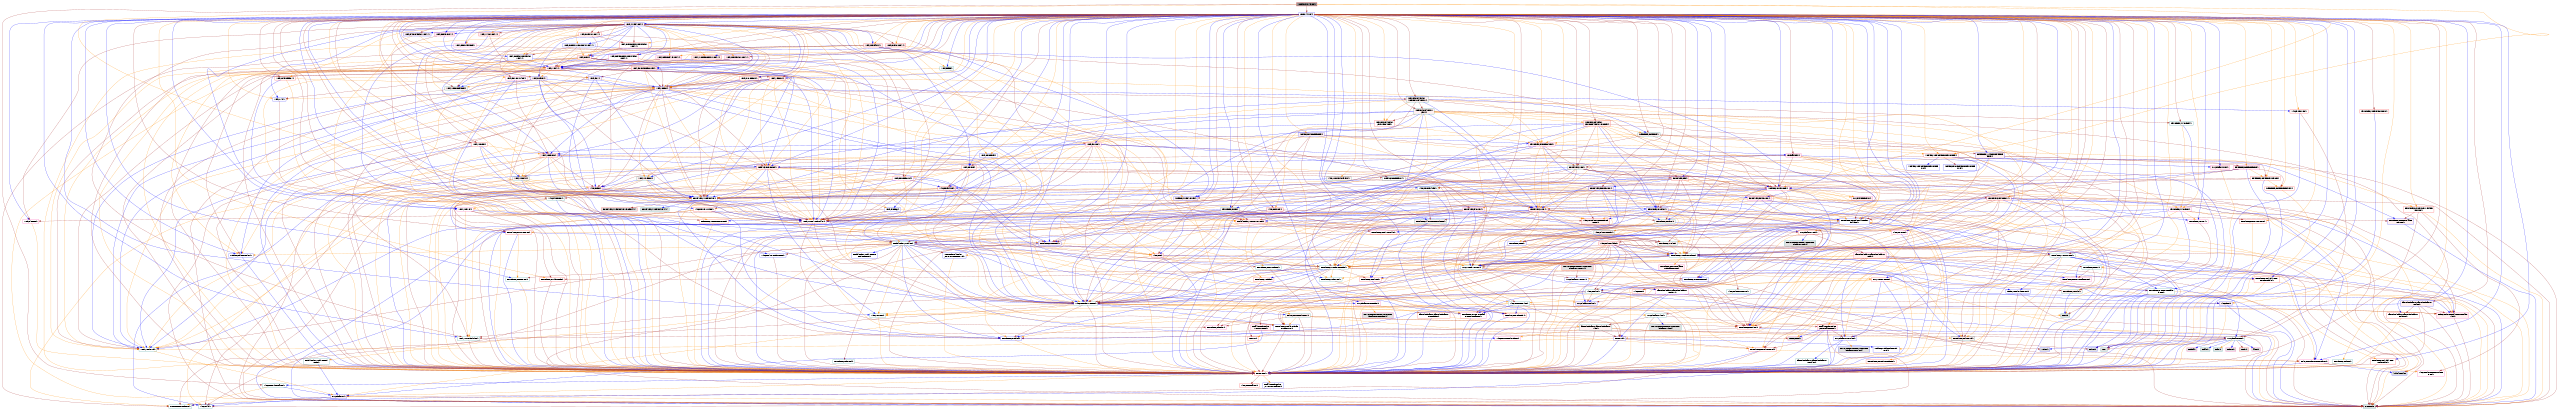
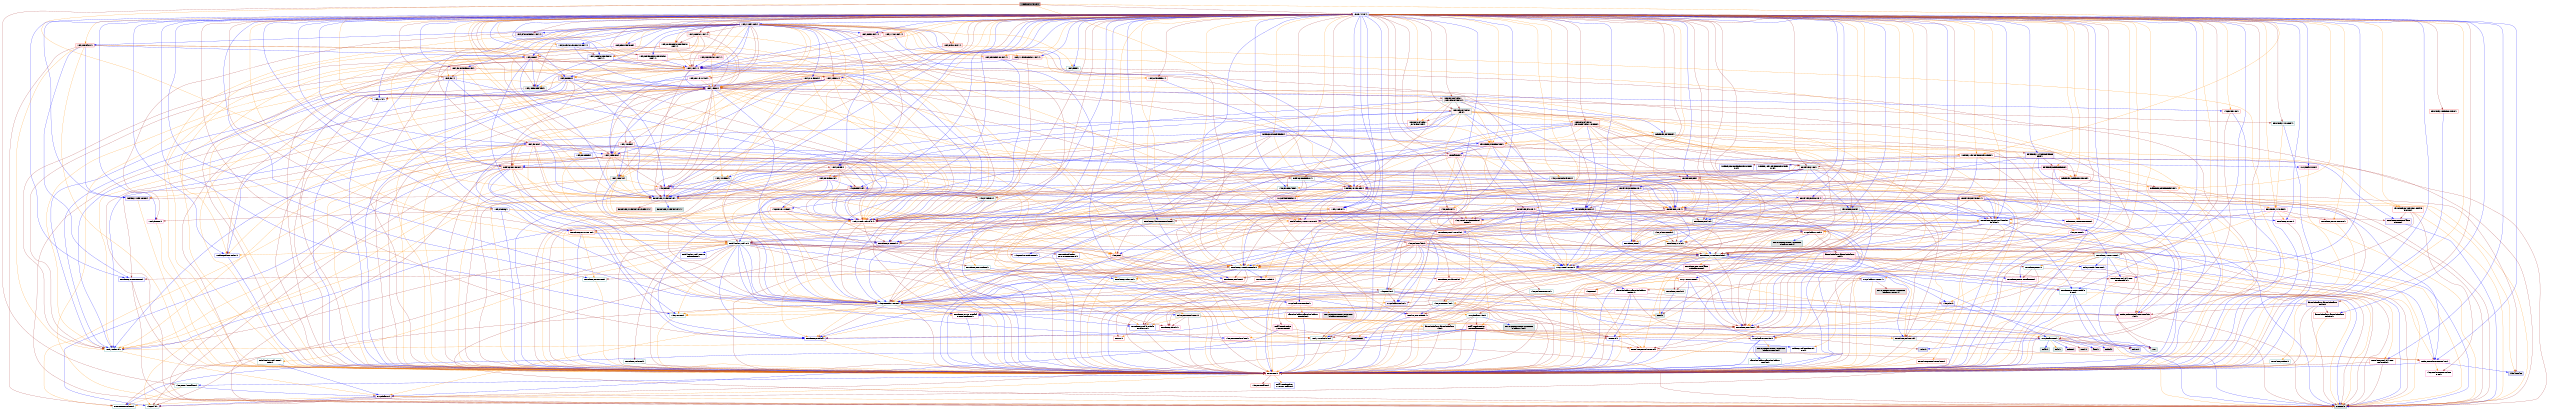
none -> (1067, 99)
(1577, 273) -> (1881, 284)
